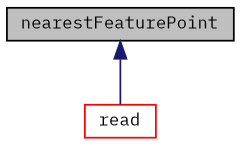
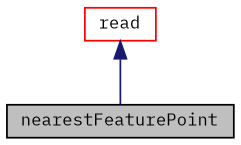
(120, 82) -> (120, 82)
